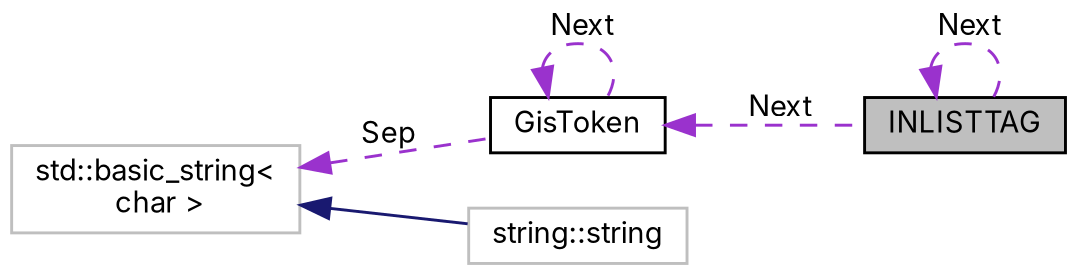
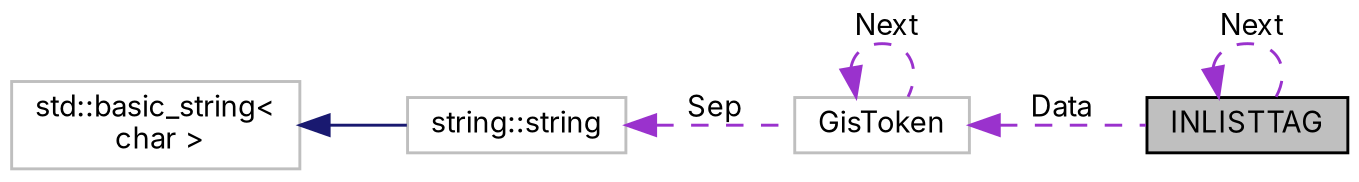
(776, 109) -> (1058, 109)
(578, 125) -> (882, 125)
(410, 151) -> (725, 125)
